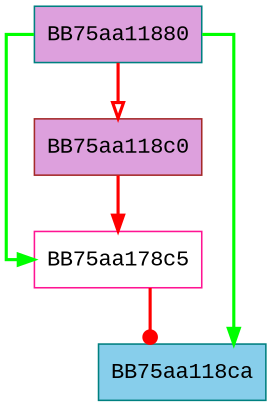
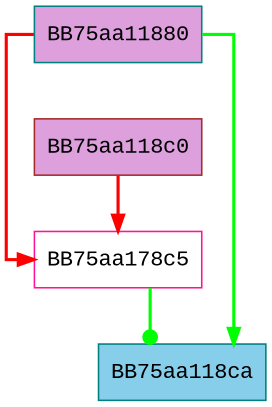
(118, 83) -> none
(6, 139) -> (6, 139)
(150, 309) -> (150, 309)
